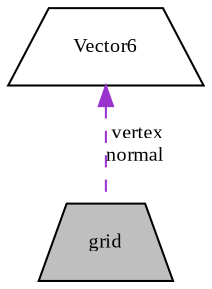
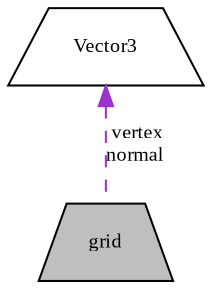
(106, 47) -> (106, 47)
